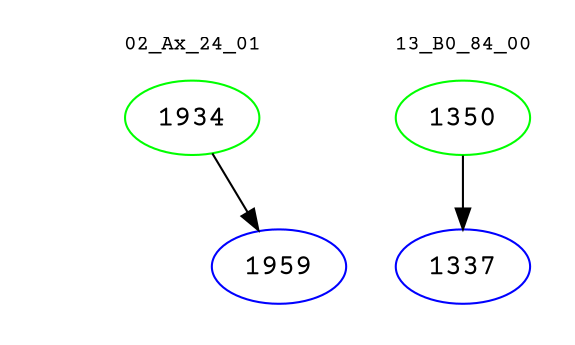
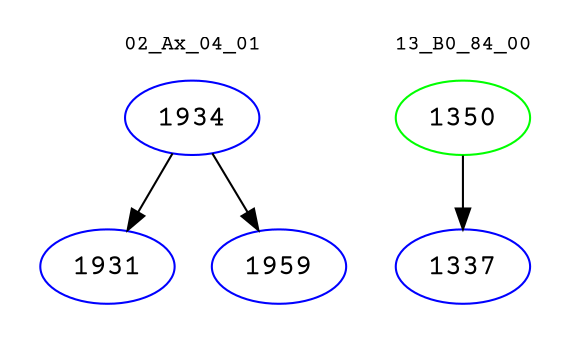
(193, 44) -> (193, 44)
(192, 118) -> (192, 118)
none -> (107, 267)
